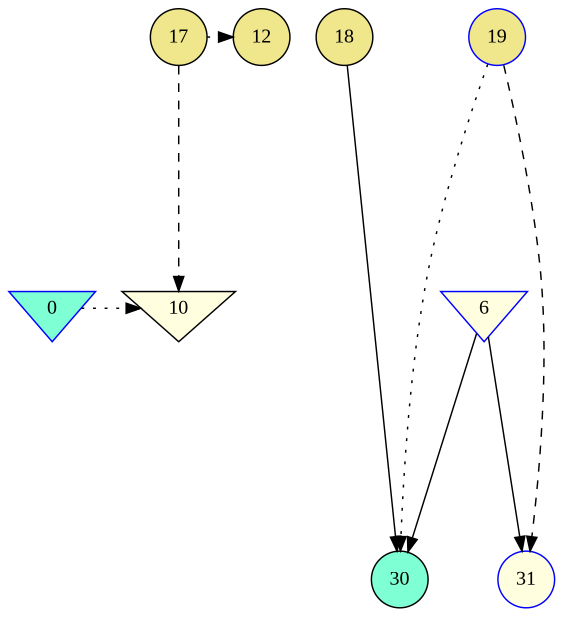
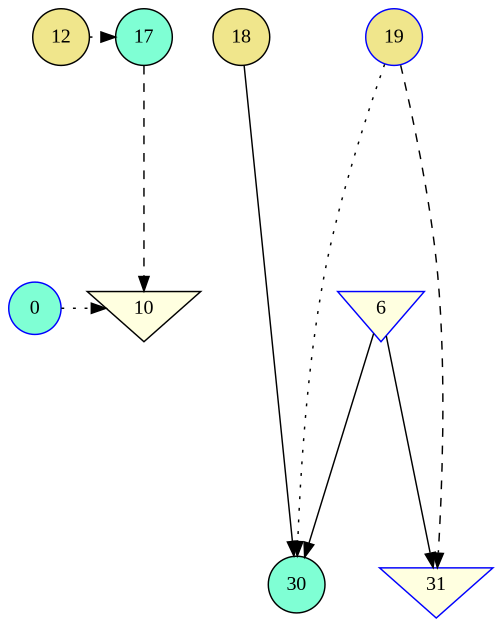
(179, 37) -> (144, 37)
(213, 37) -> (95, 37)
(52, 308) -> (35, 308)
(526, 579) -> (436, 585)
